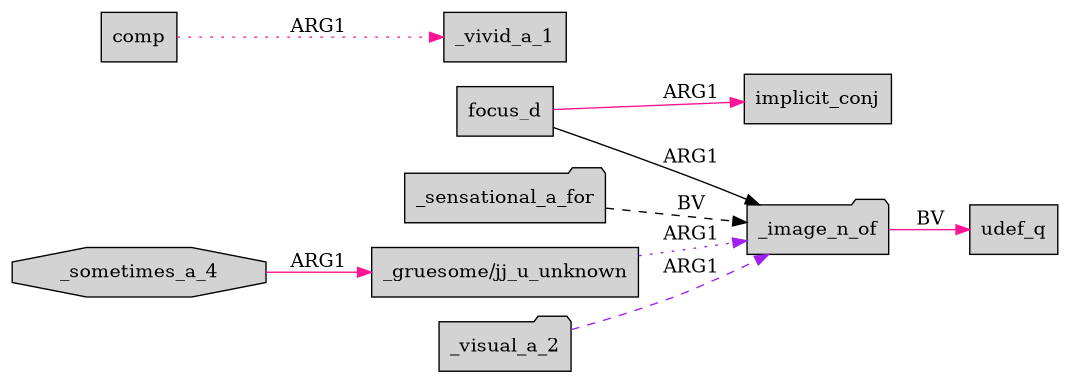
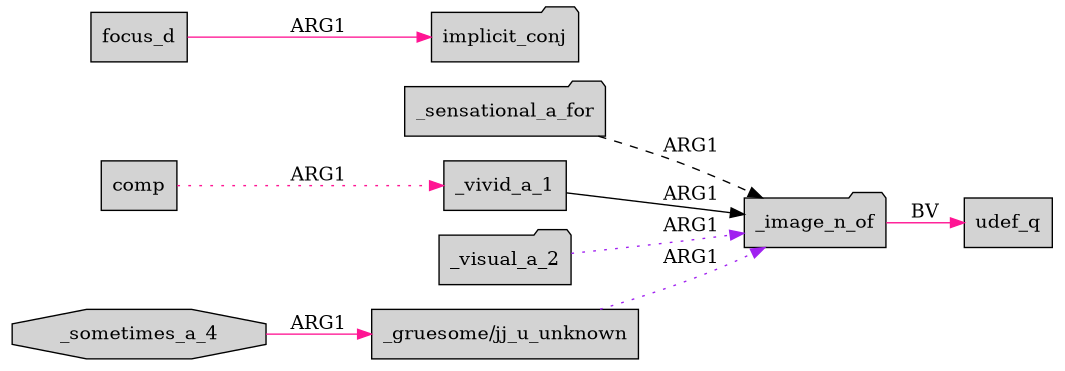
(818, 99) -> (505, 37)
(650, 162) -> (648, 203)
(691, 204) -> (691, 146)
(665, 300) -> (651, 245)
